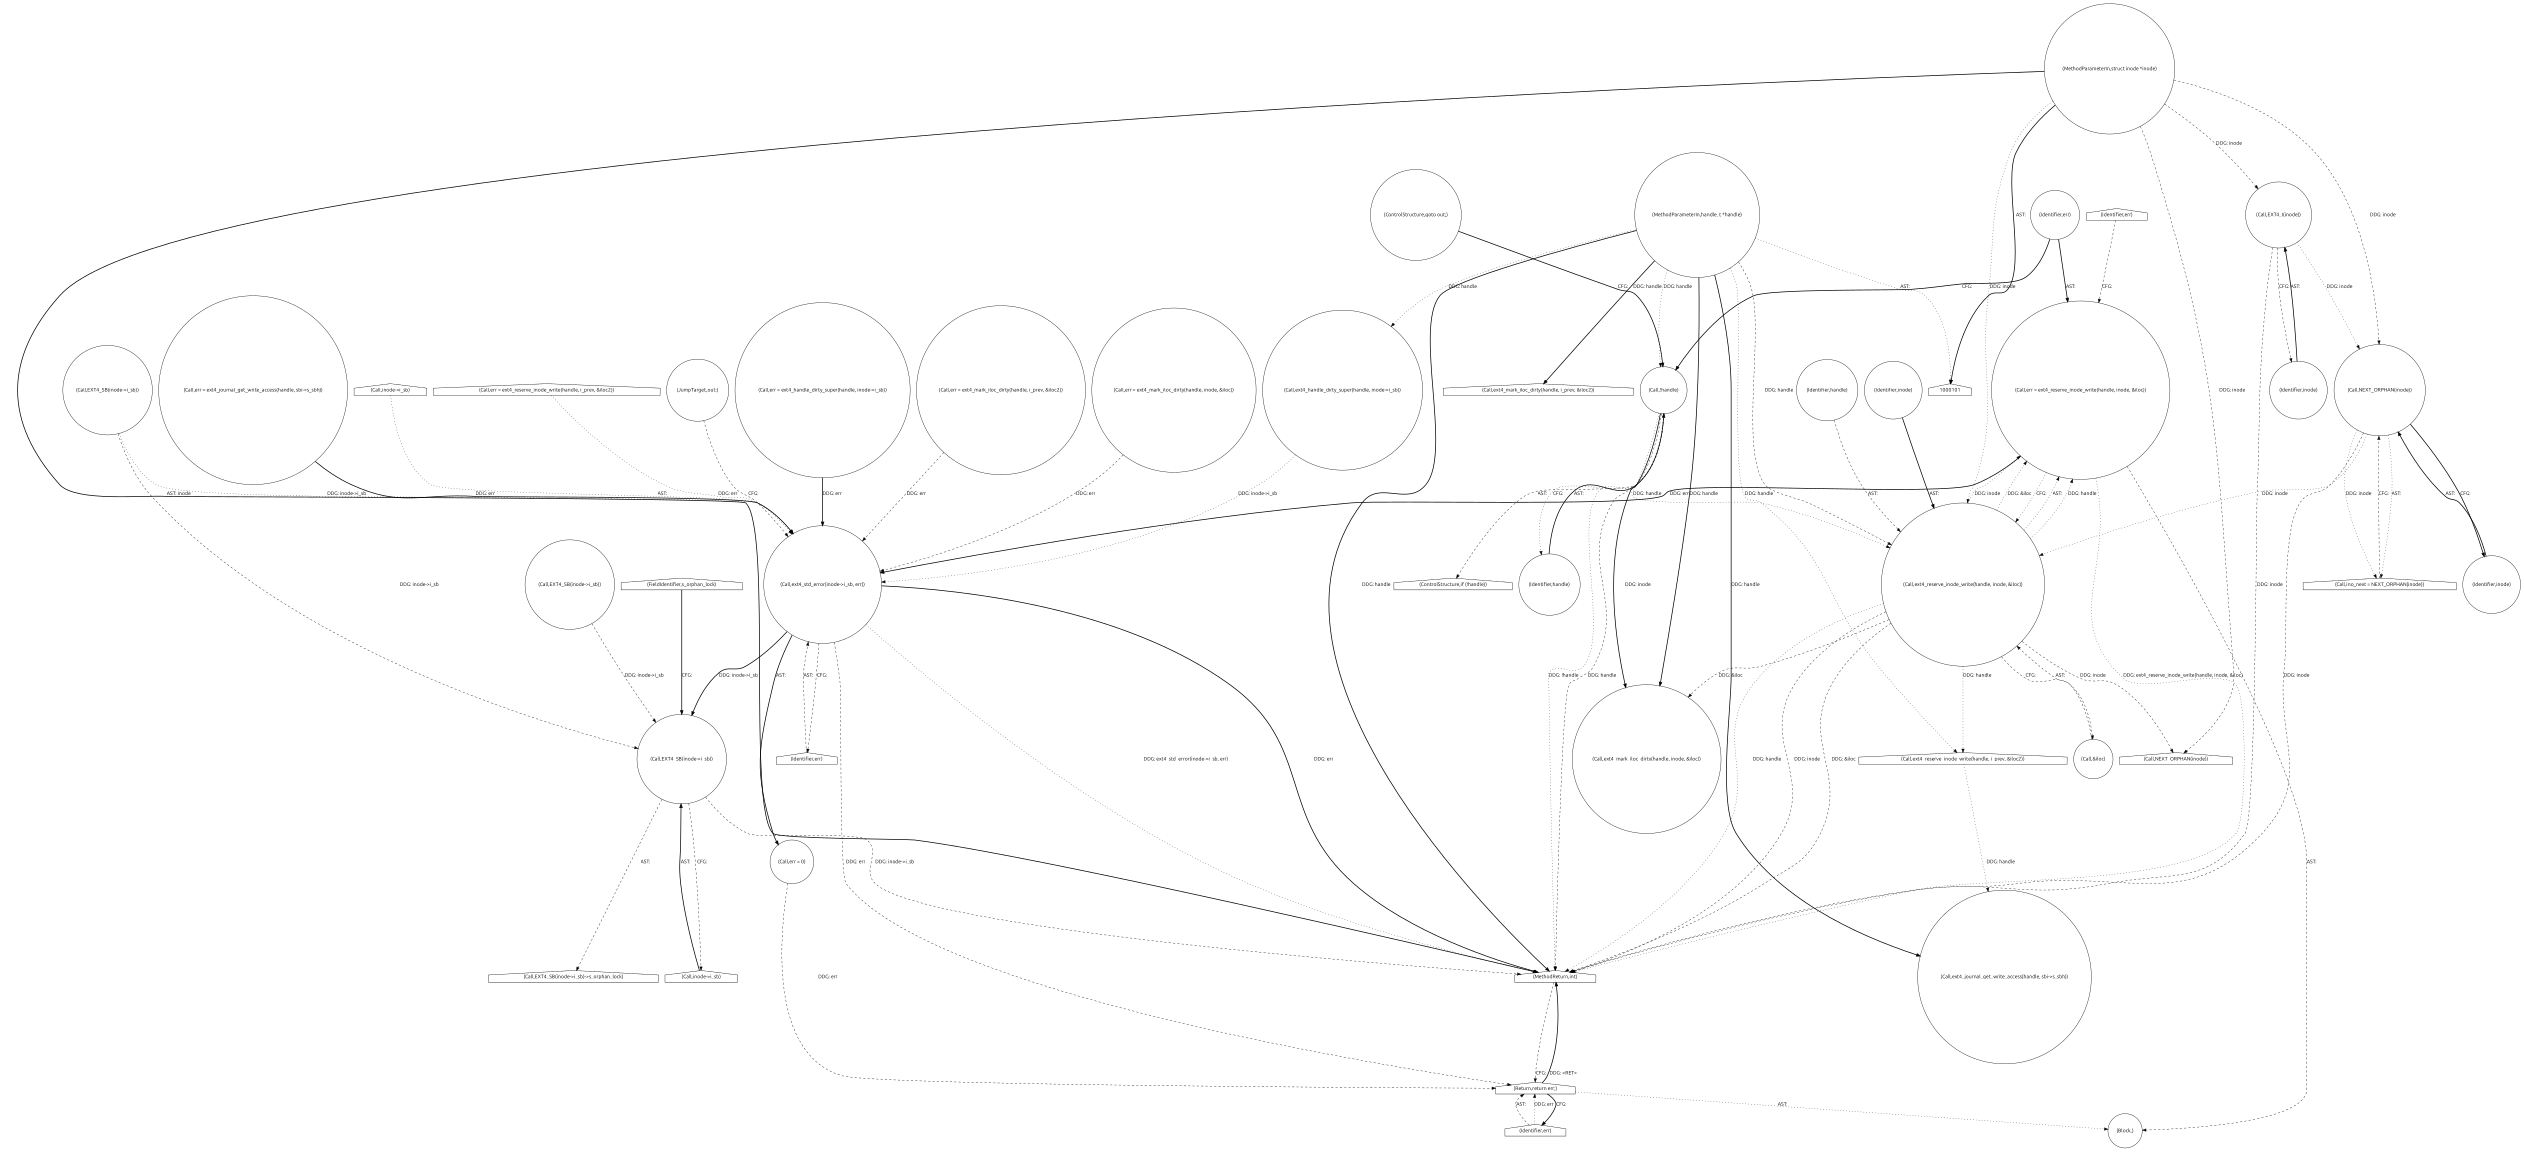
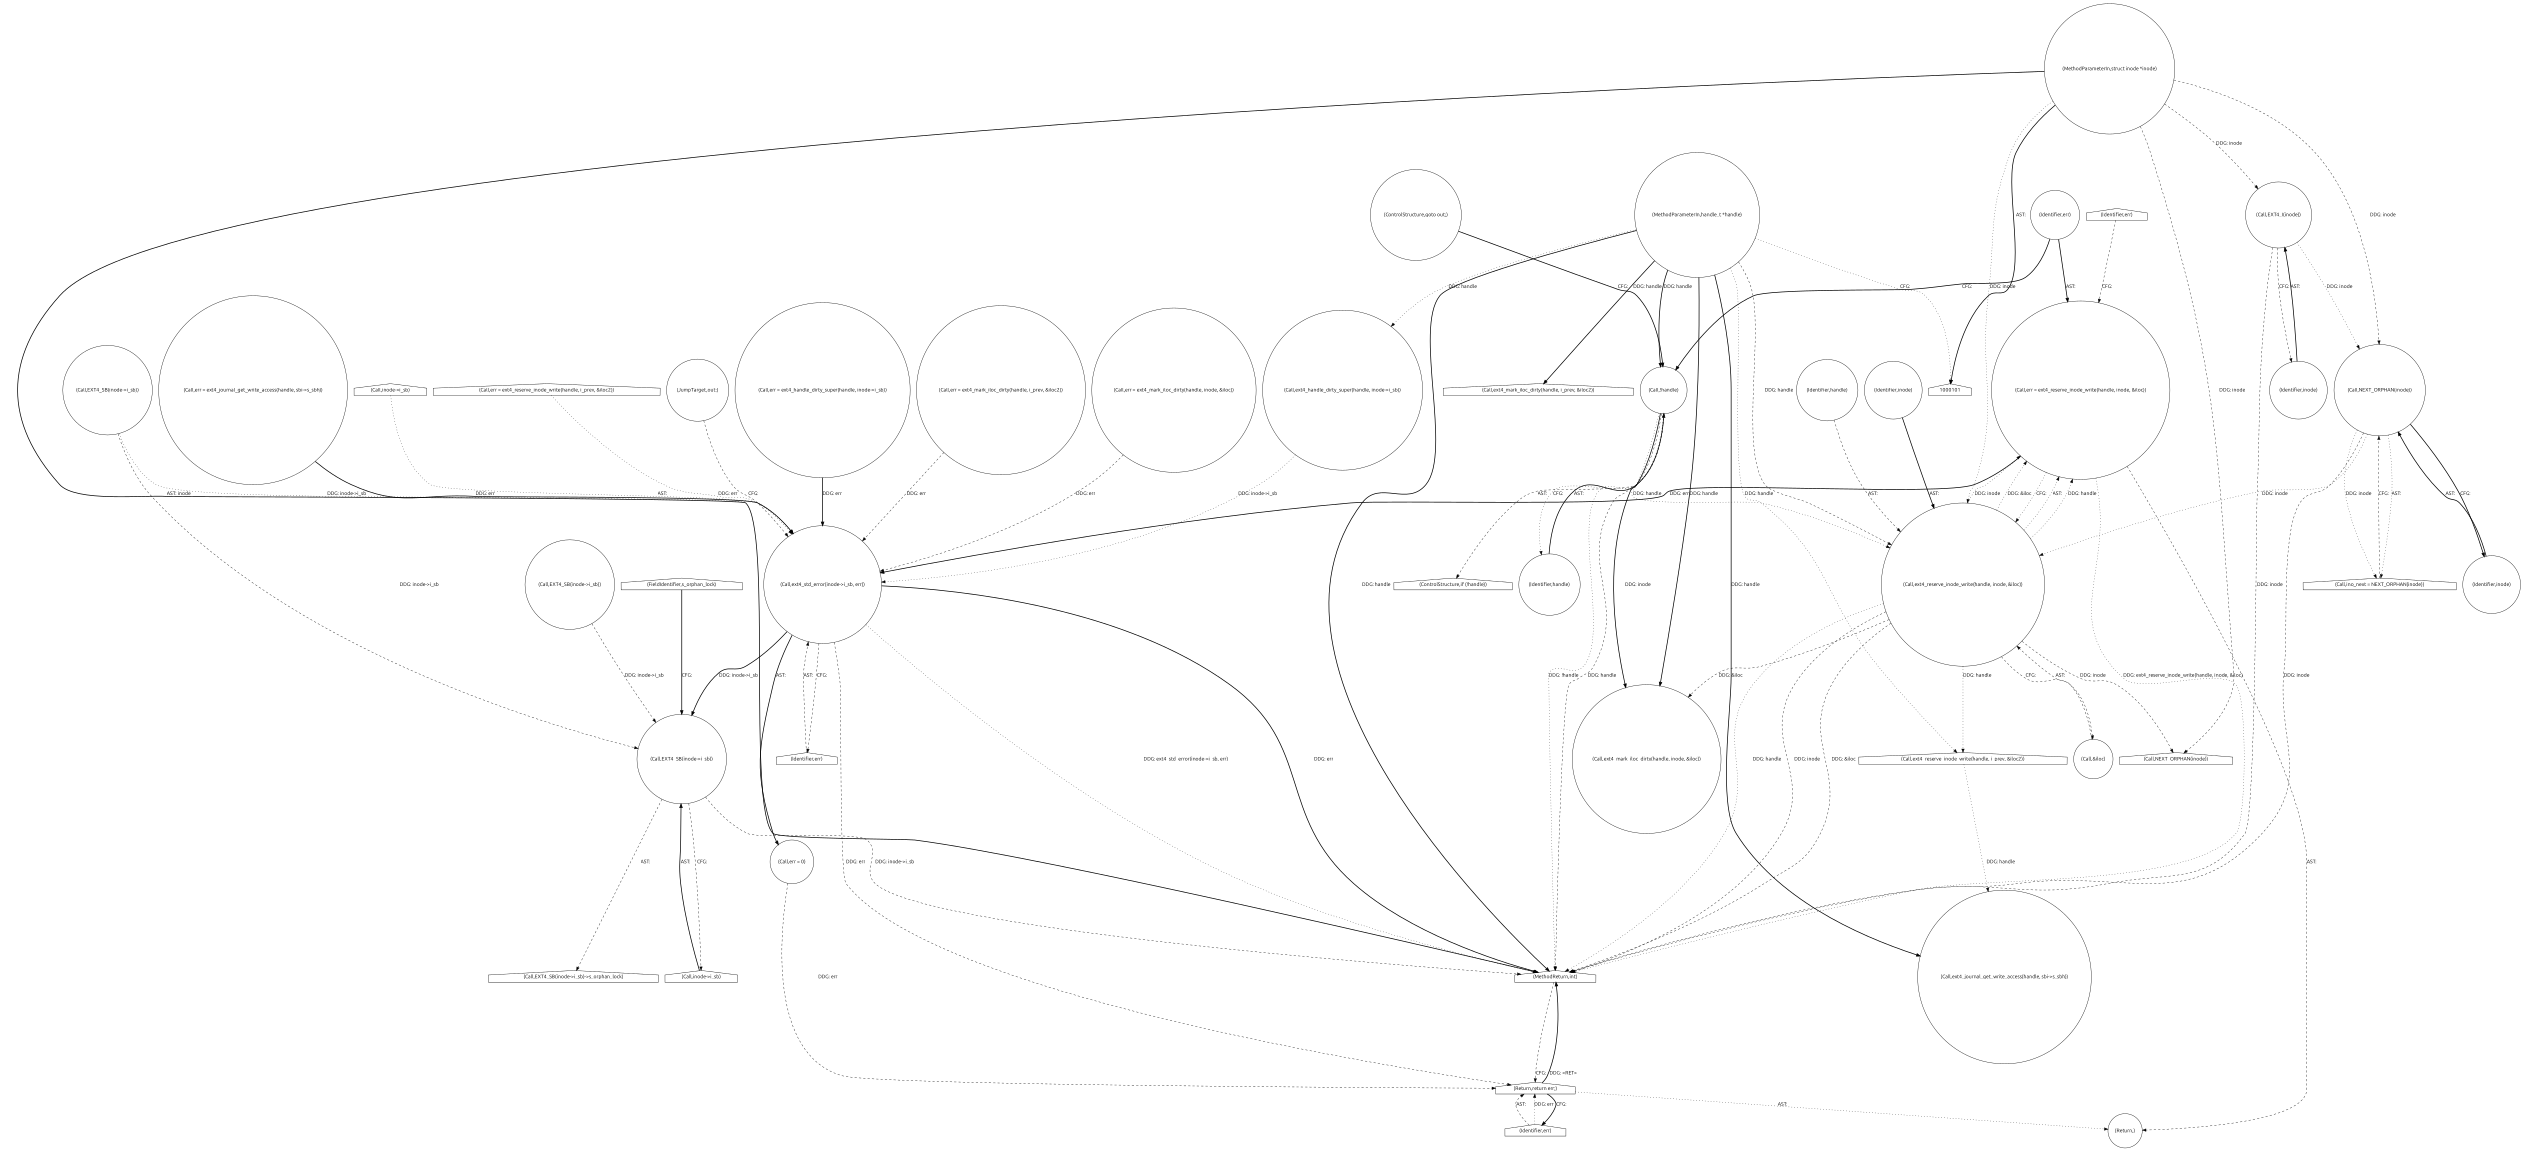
(1906, 287) -> (1906, 287)
(1659, 316) -> (1659, 316)
(2125, 1131) -> (2125, 1131)
